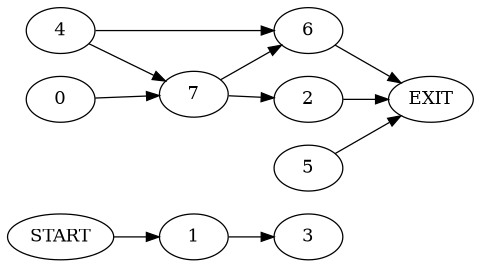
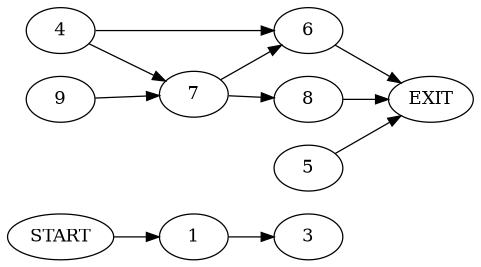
(61, 99) -> (61, 99)
(308, 99) -> (308, 99)
